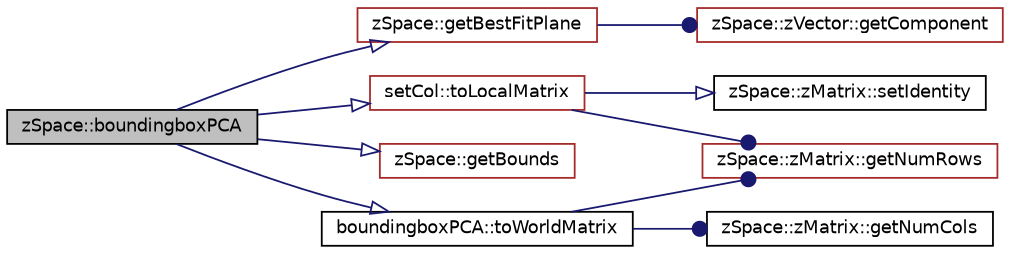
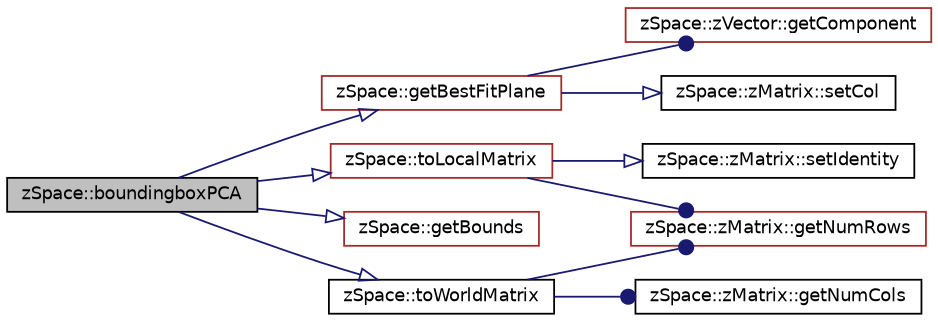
(477, 93) -> (442, 161)
none -> (778, 93)
(477, 229) -> (442, 297)
